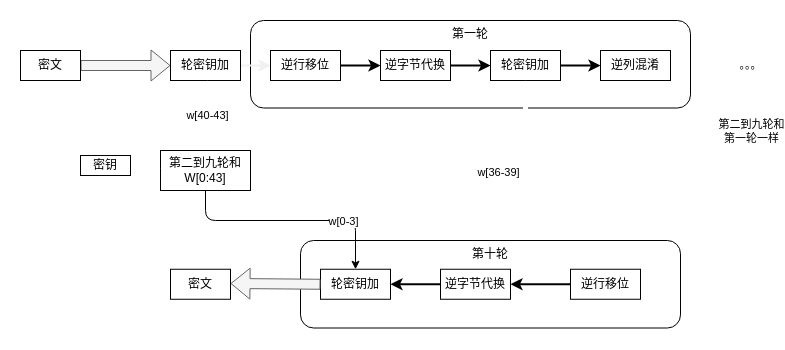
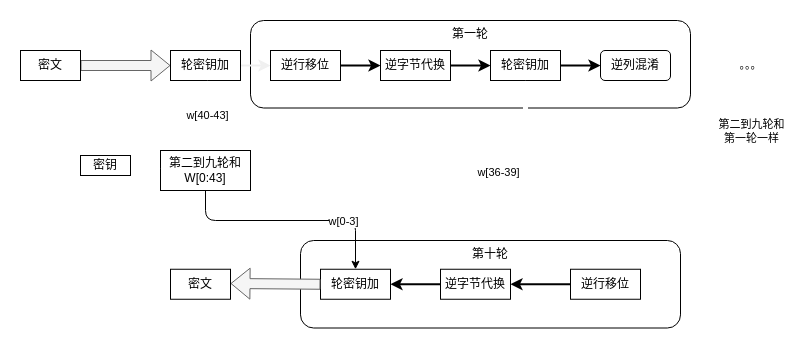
(636, 66) -> (636, 66)
